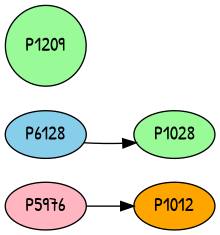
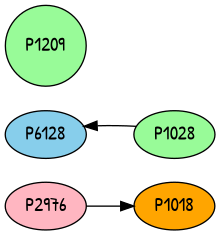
(103, 143) -> (117, 126)
(46, 206) -> (46, 206)
(174, 206) -> (174, 206)
